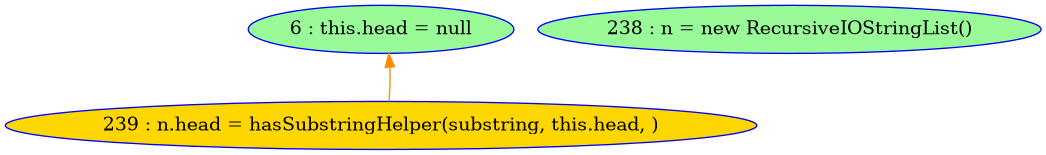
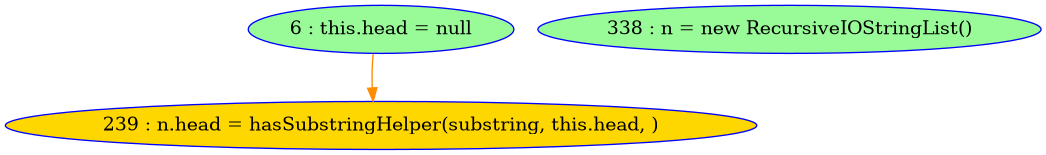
(789, 29) -> (789, 29)
(390, 84) -> (372, 71)
